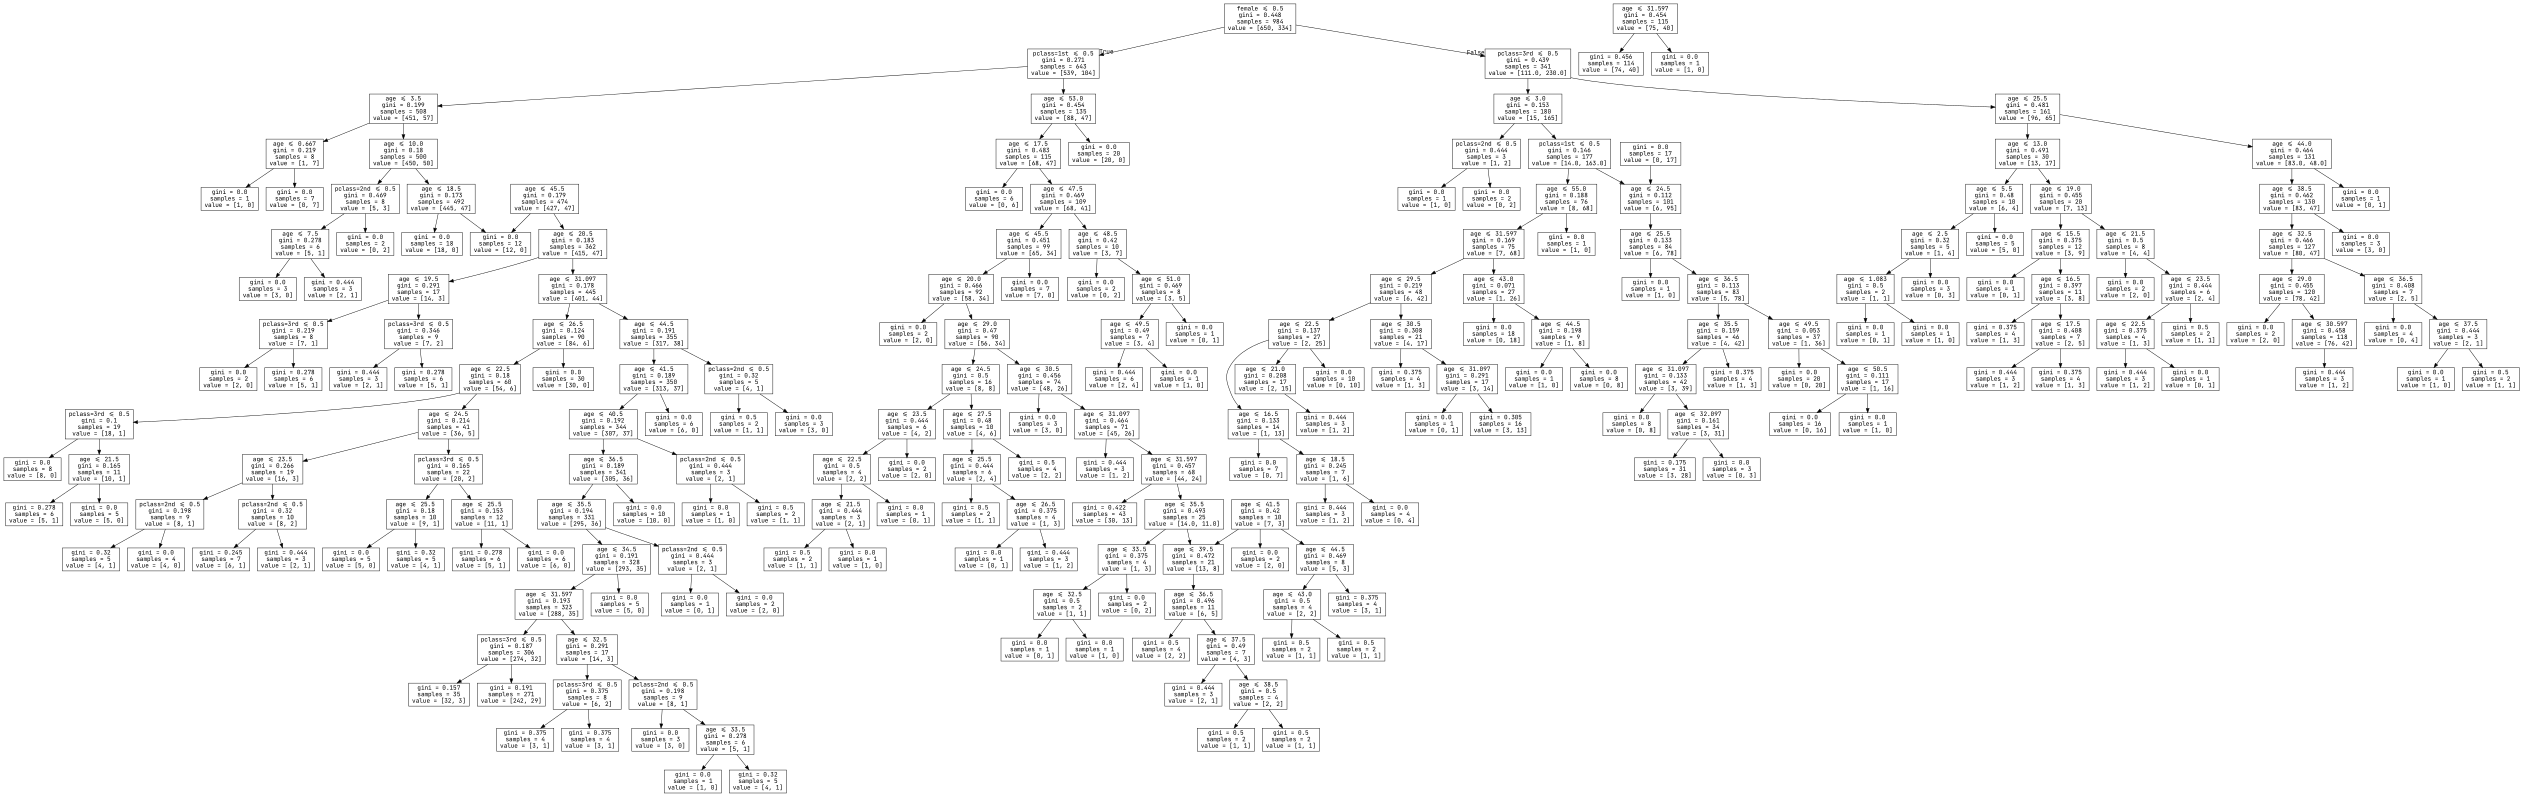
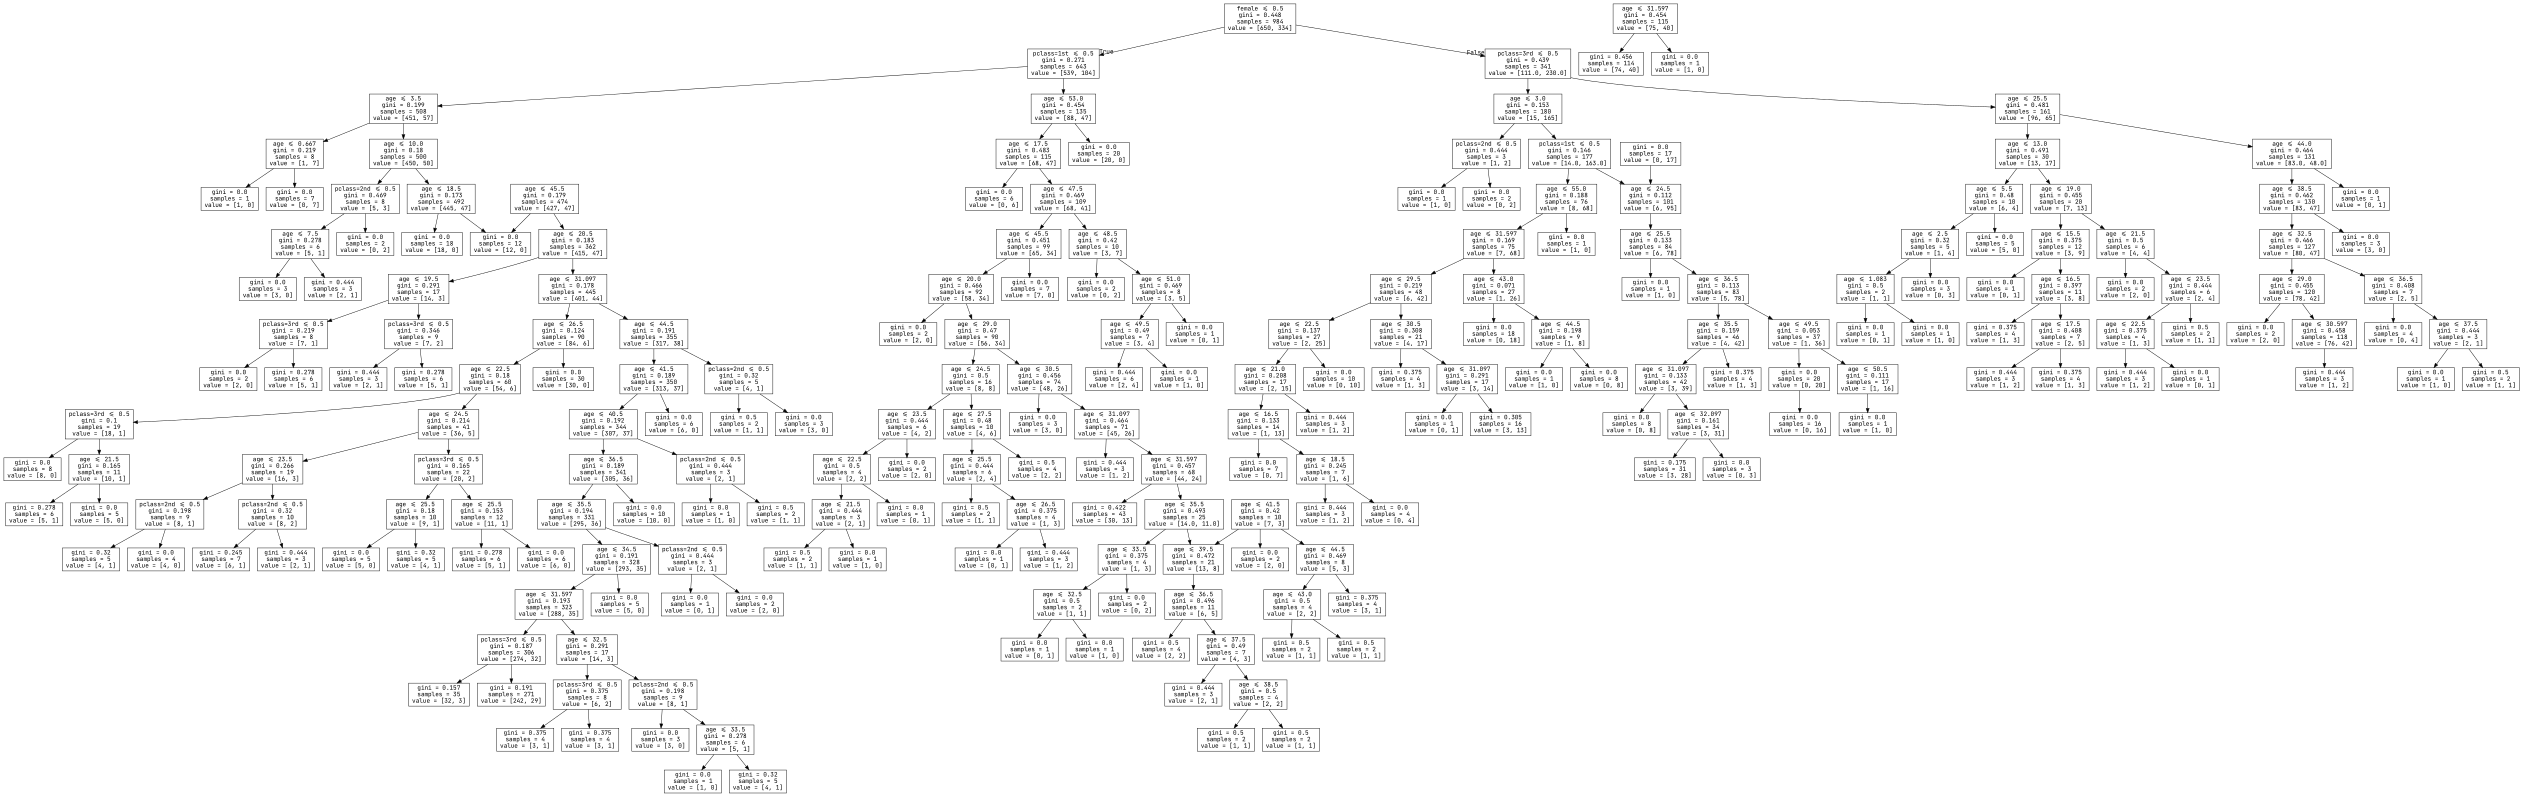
(2126, 244) -> (2126, 244)
(1231, 364) -> (1262, 400)
(1833, 402) -> (1800, 399)
